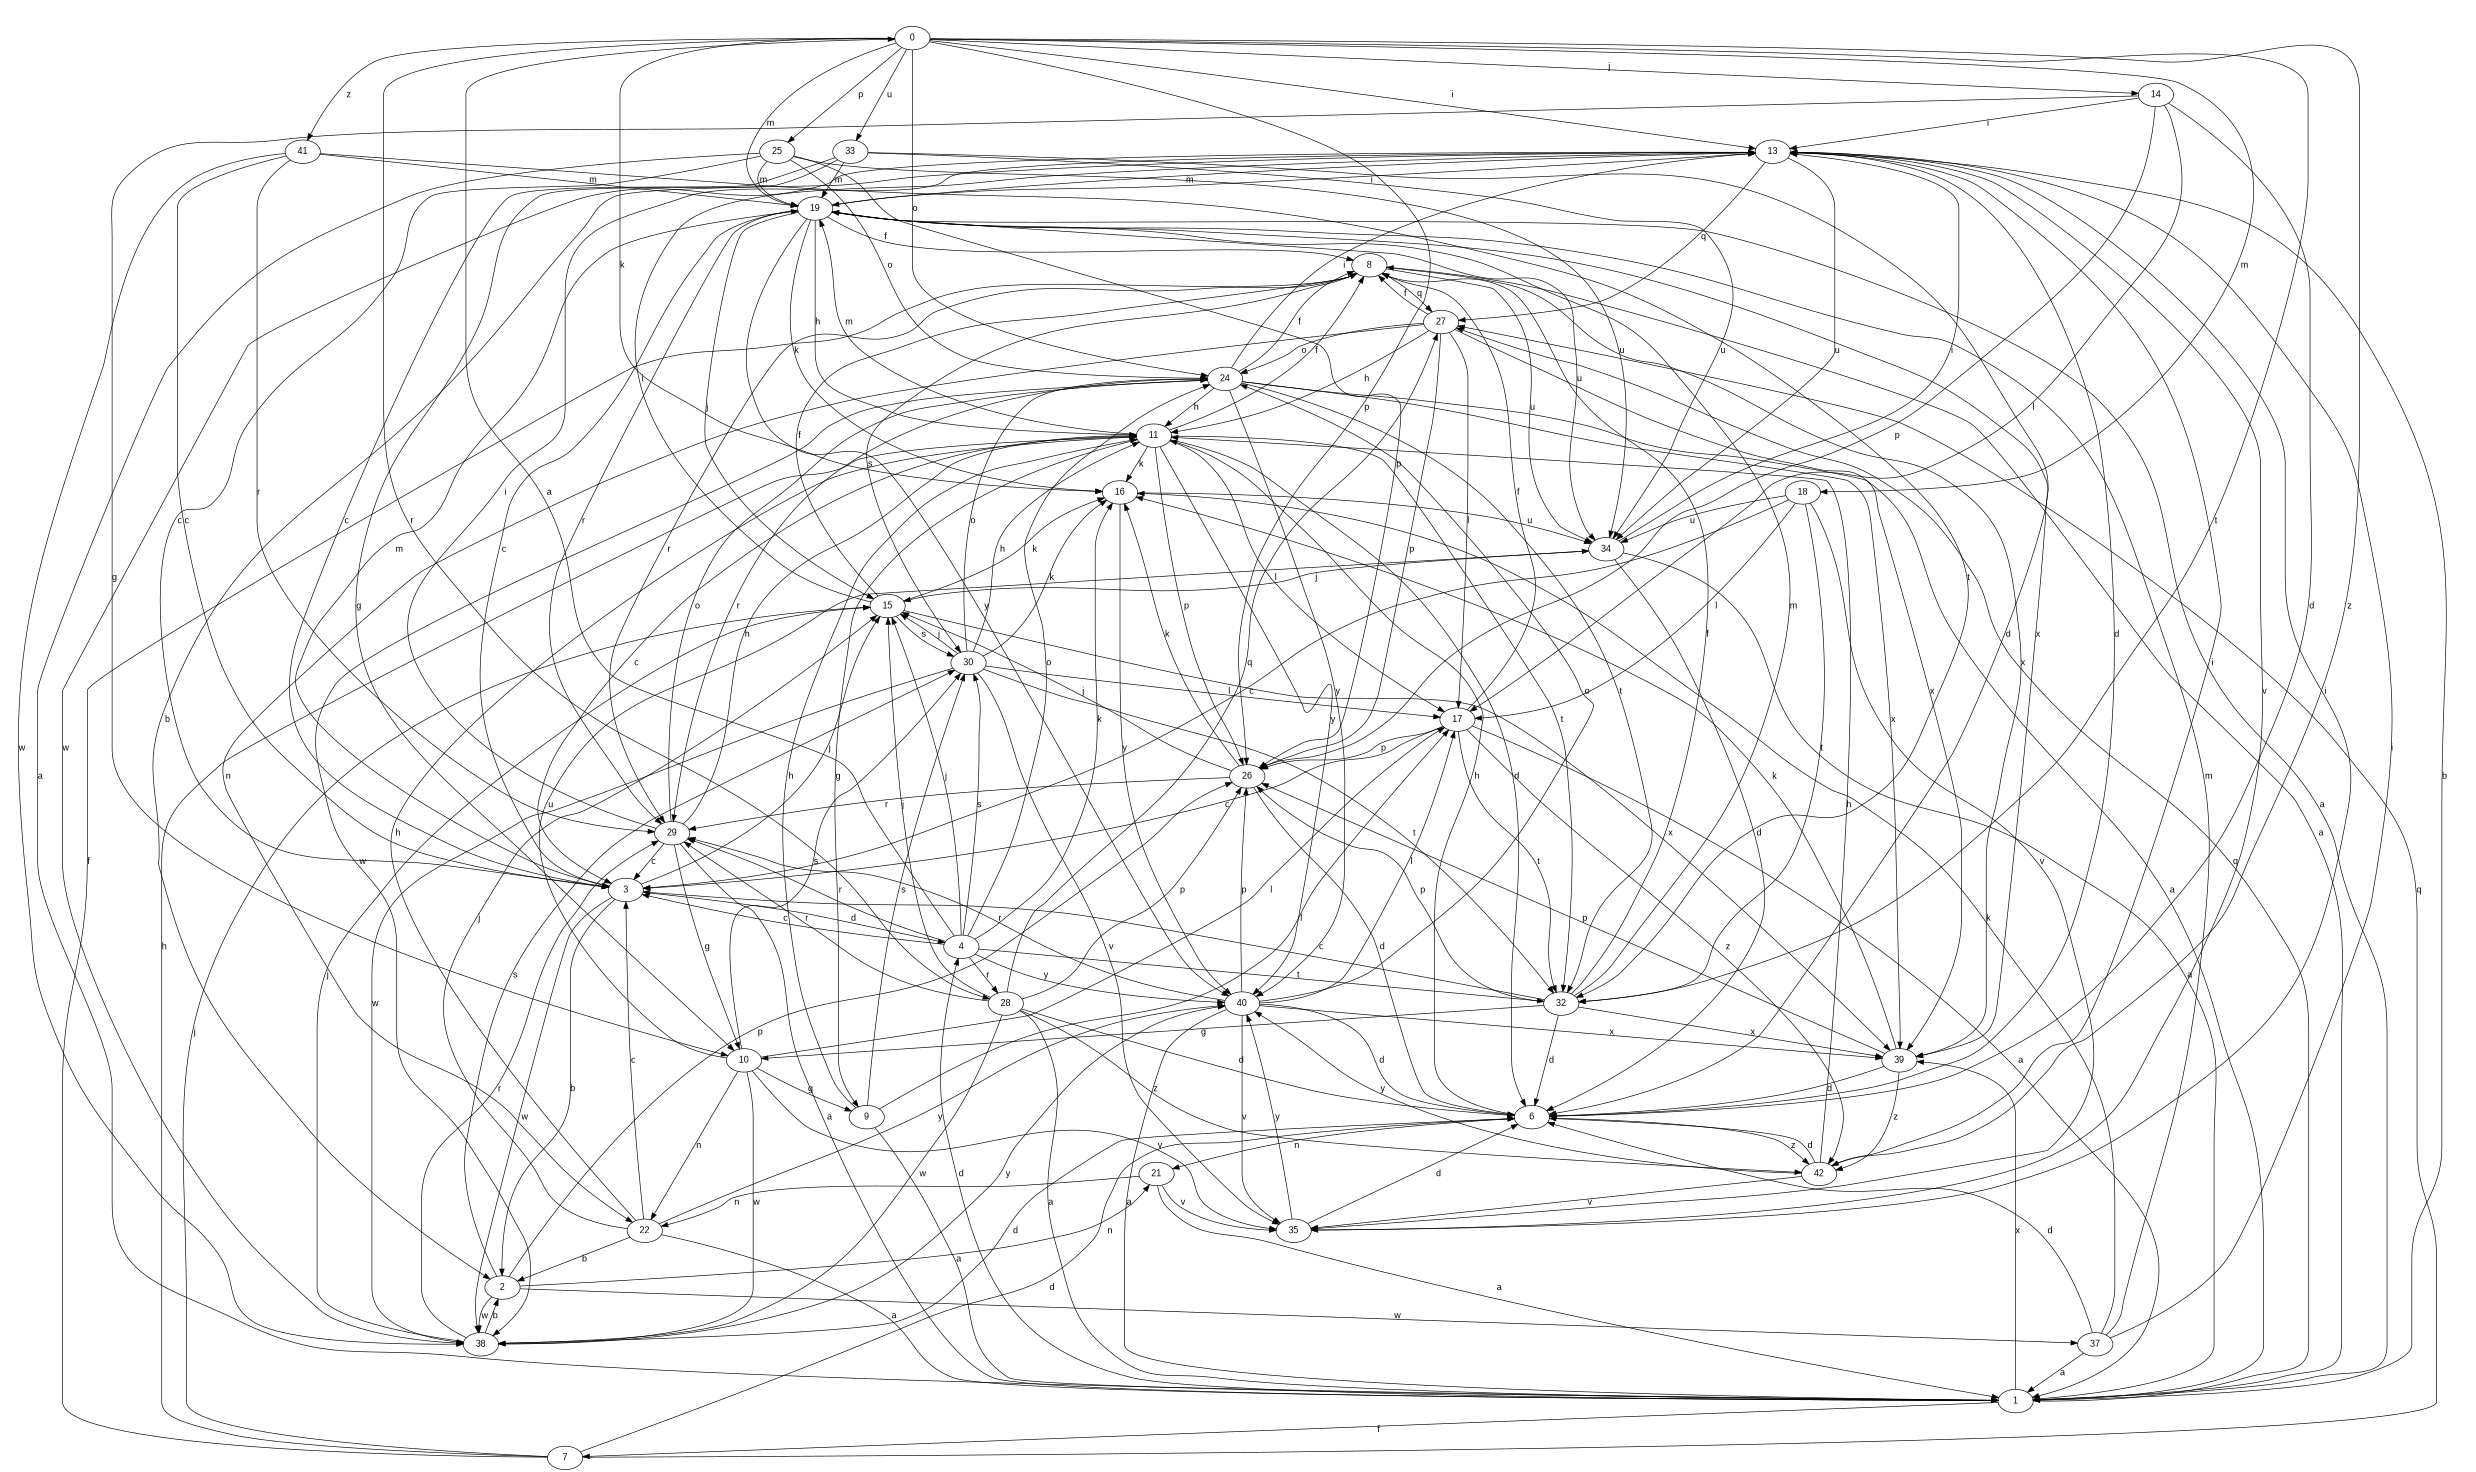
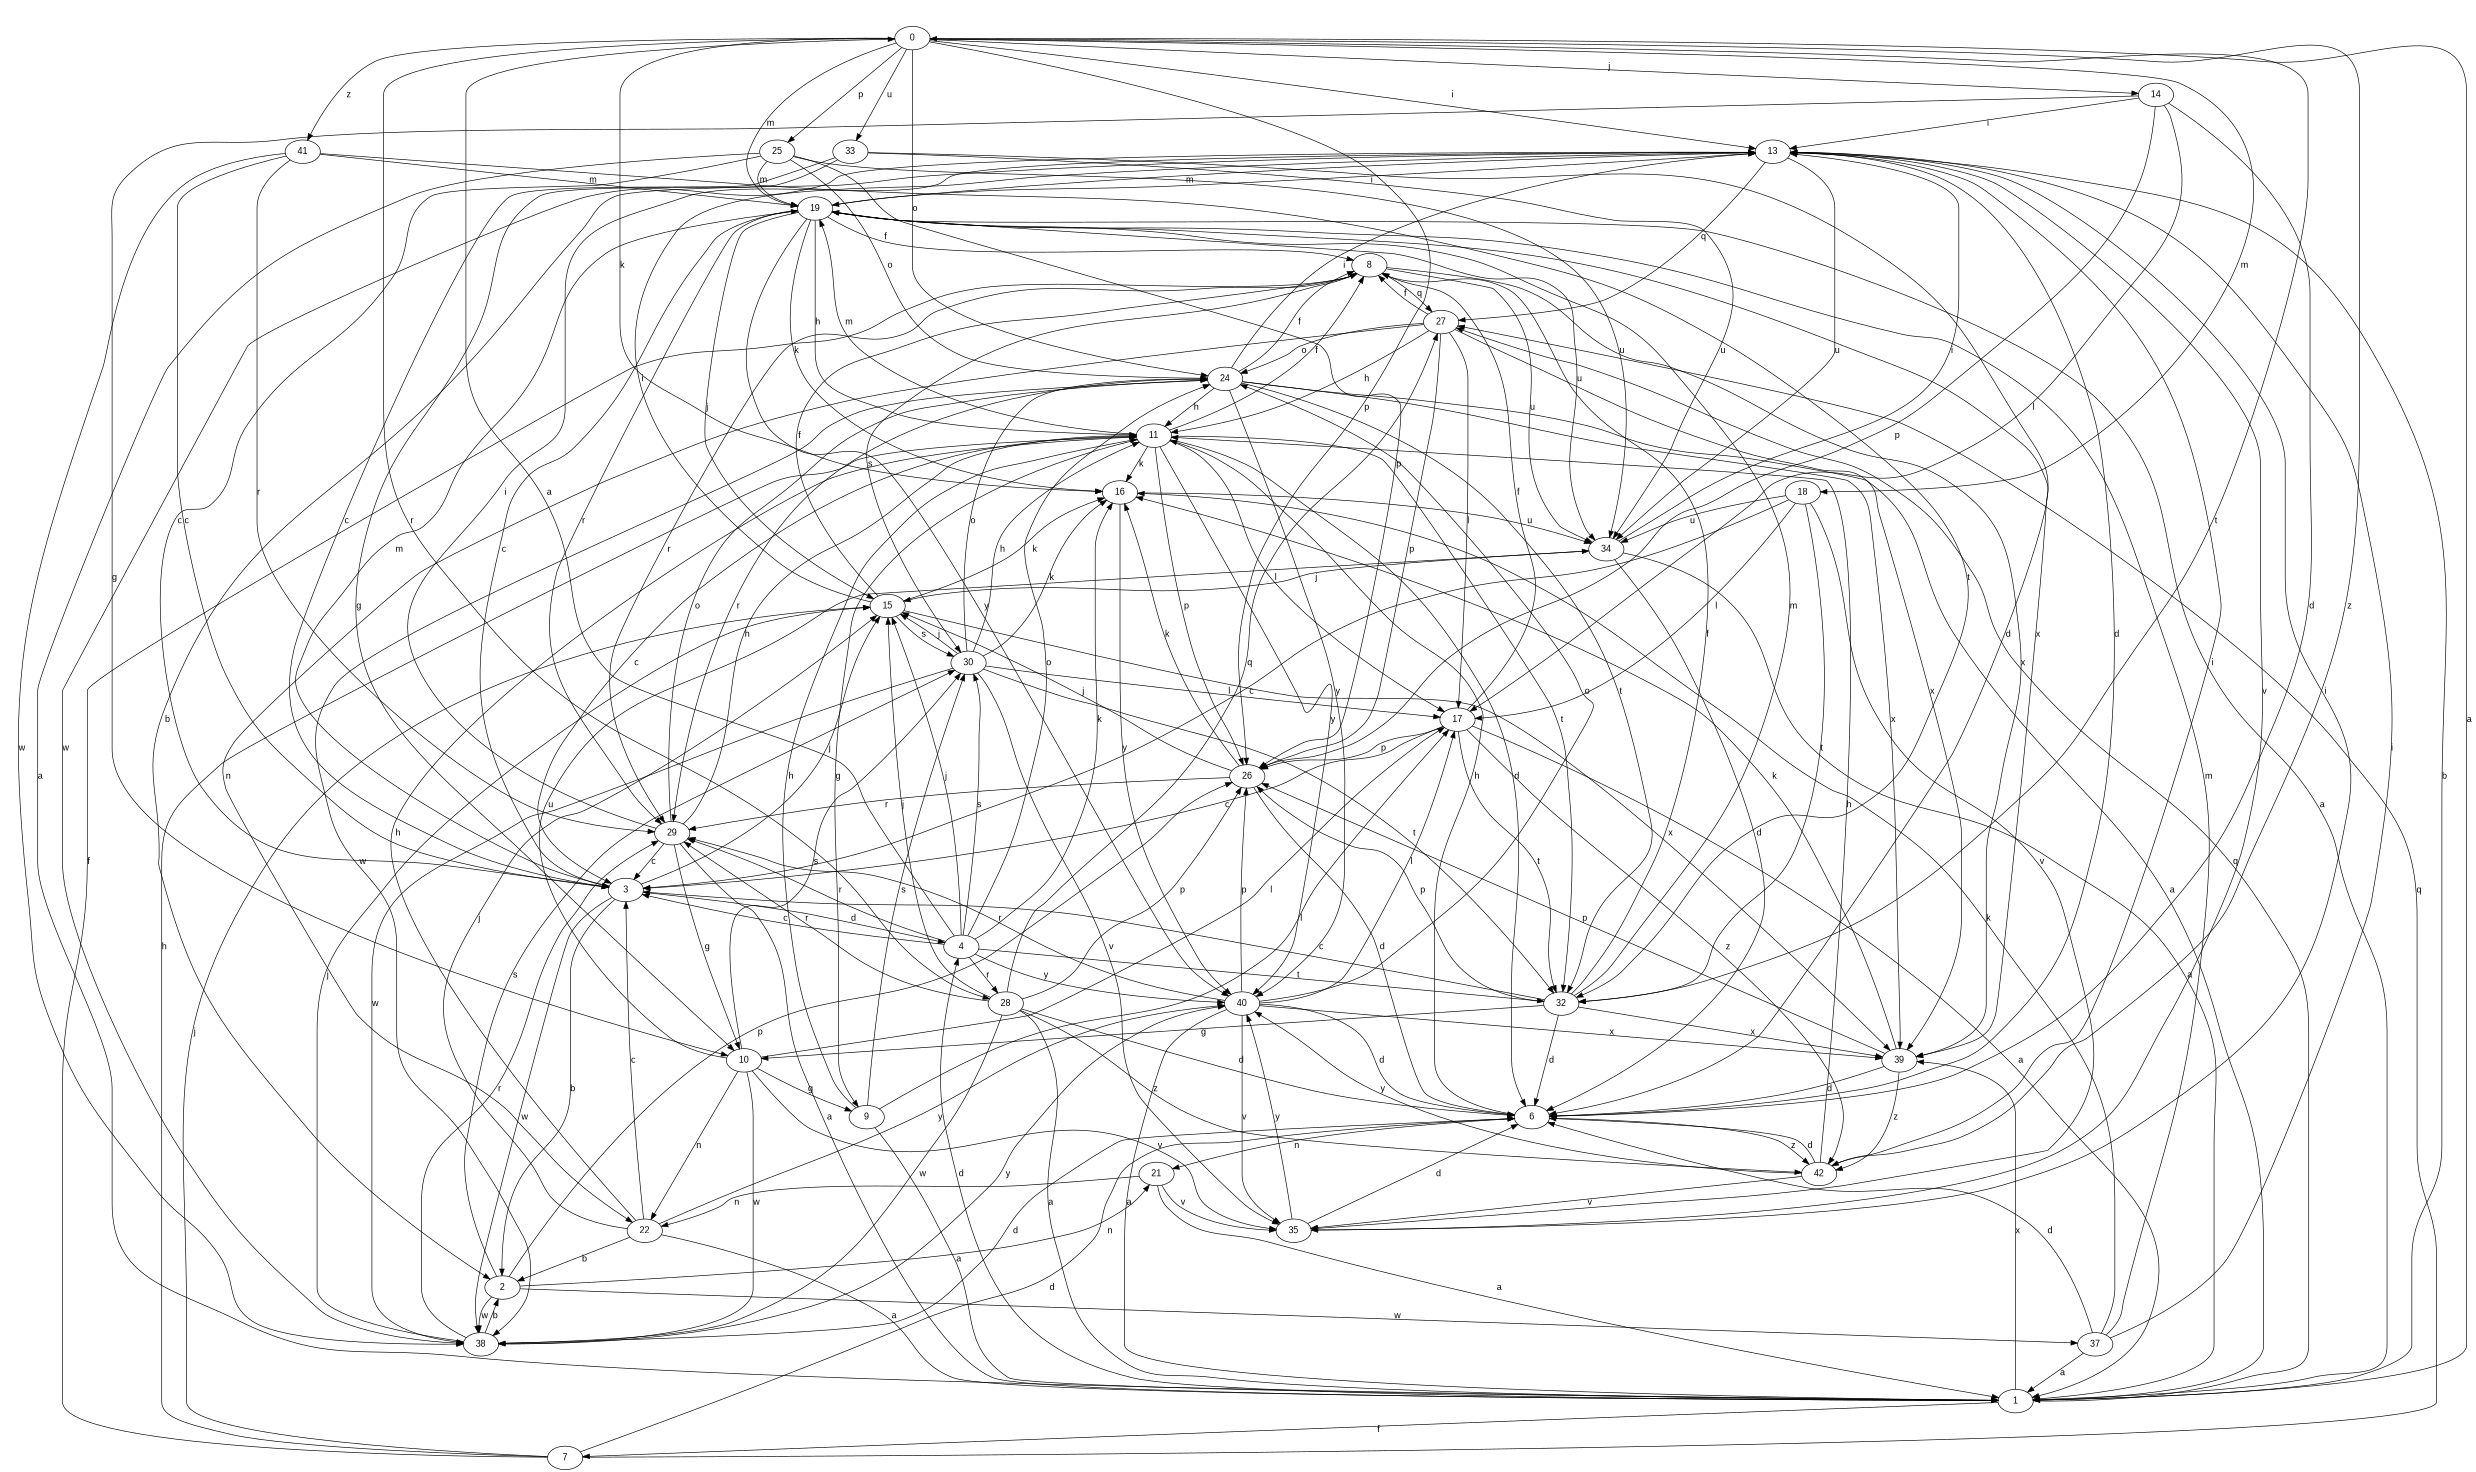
(835, 177) -> none
(2218, 723) -> (2467, 160)
